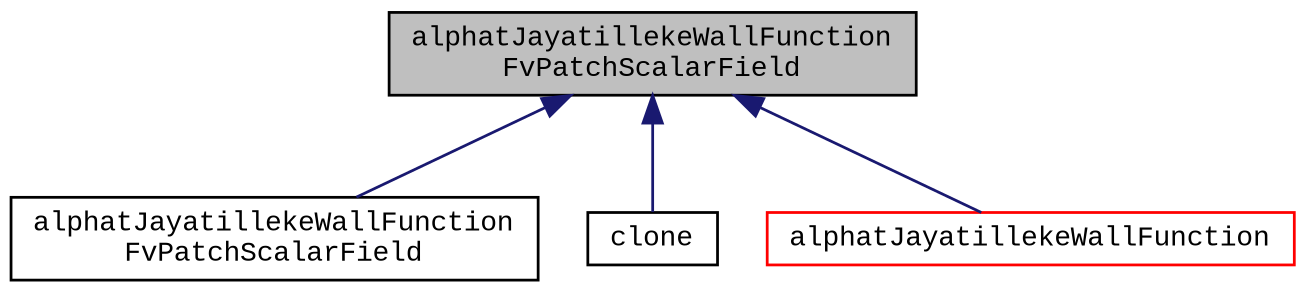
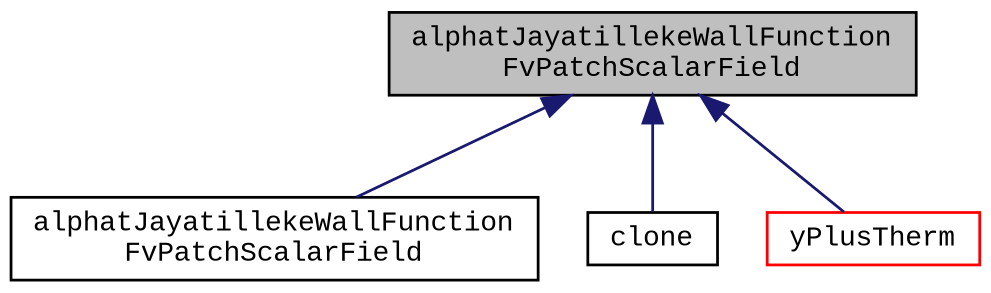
(1031, 239) -> (873, 239)
